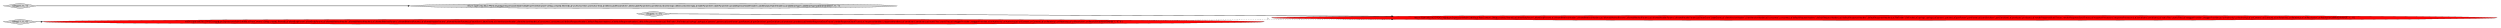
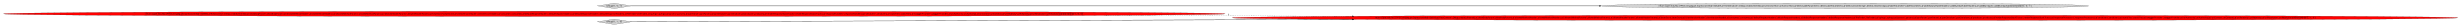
(20, 22) -> none
